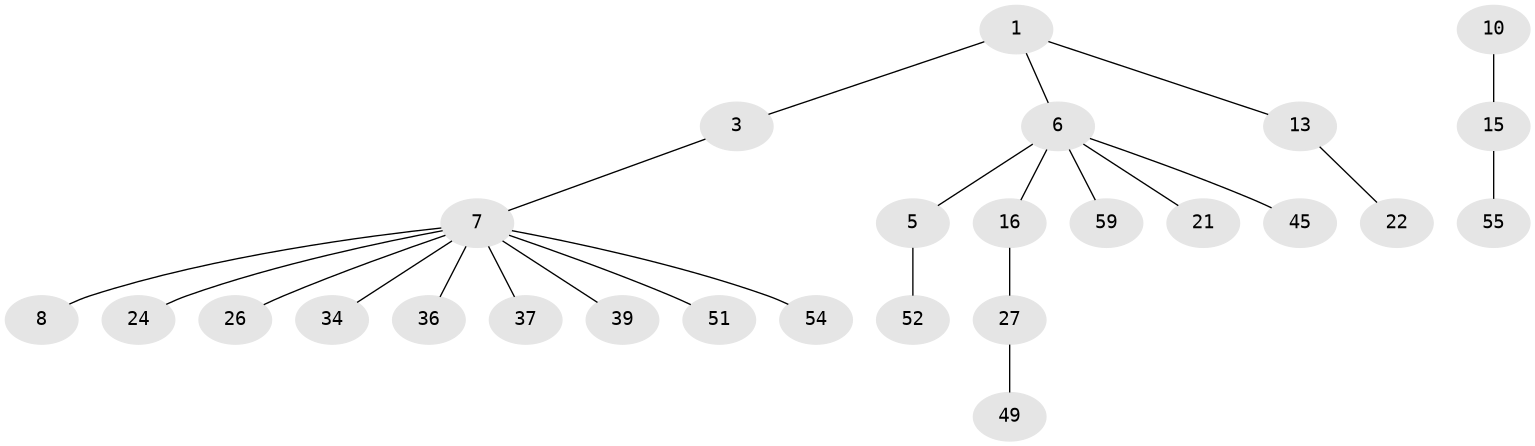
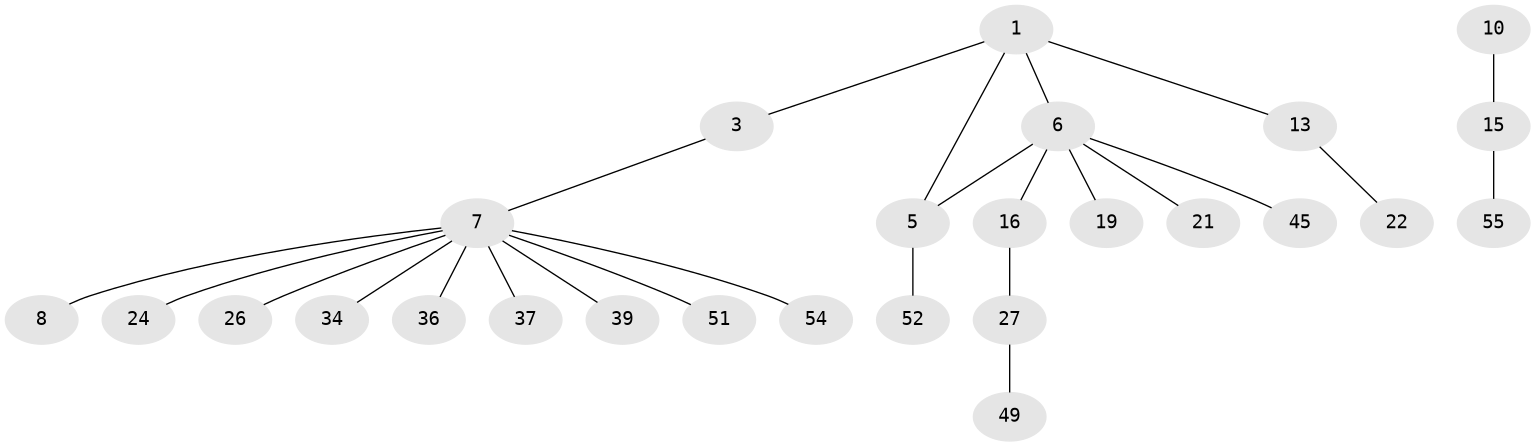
none -> (965, 127)
(1106, 223) -> (1106, 223)
